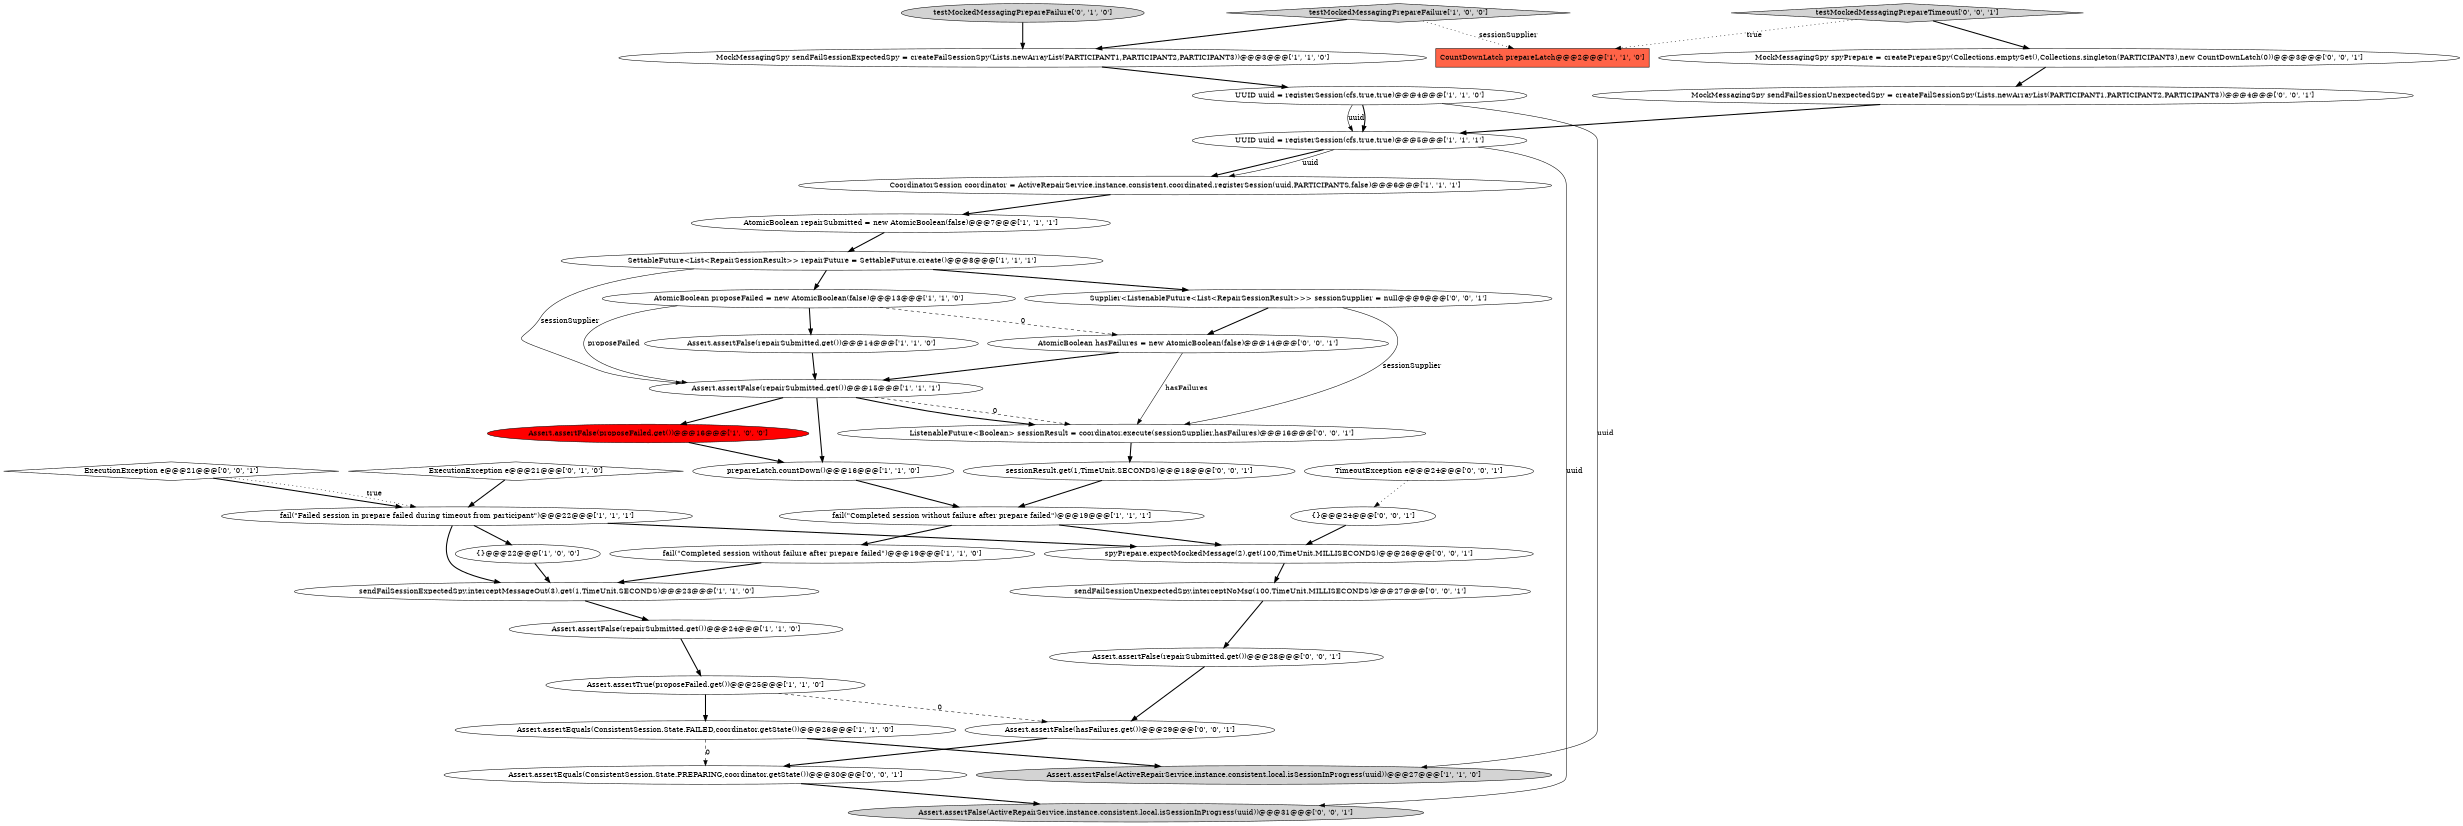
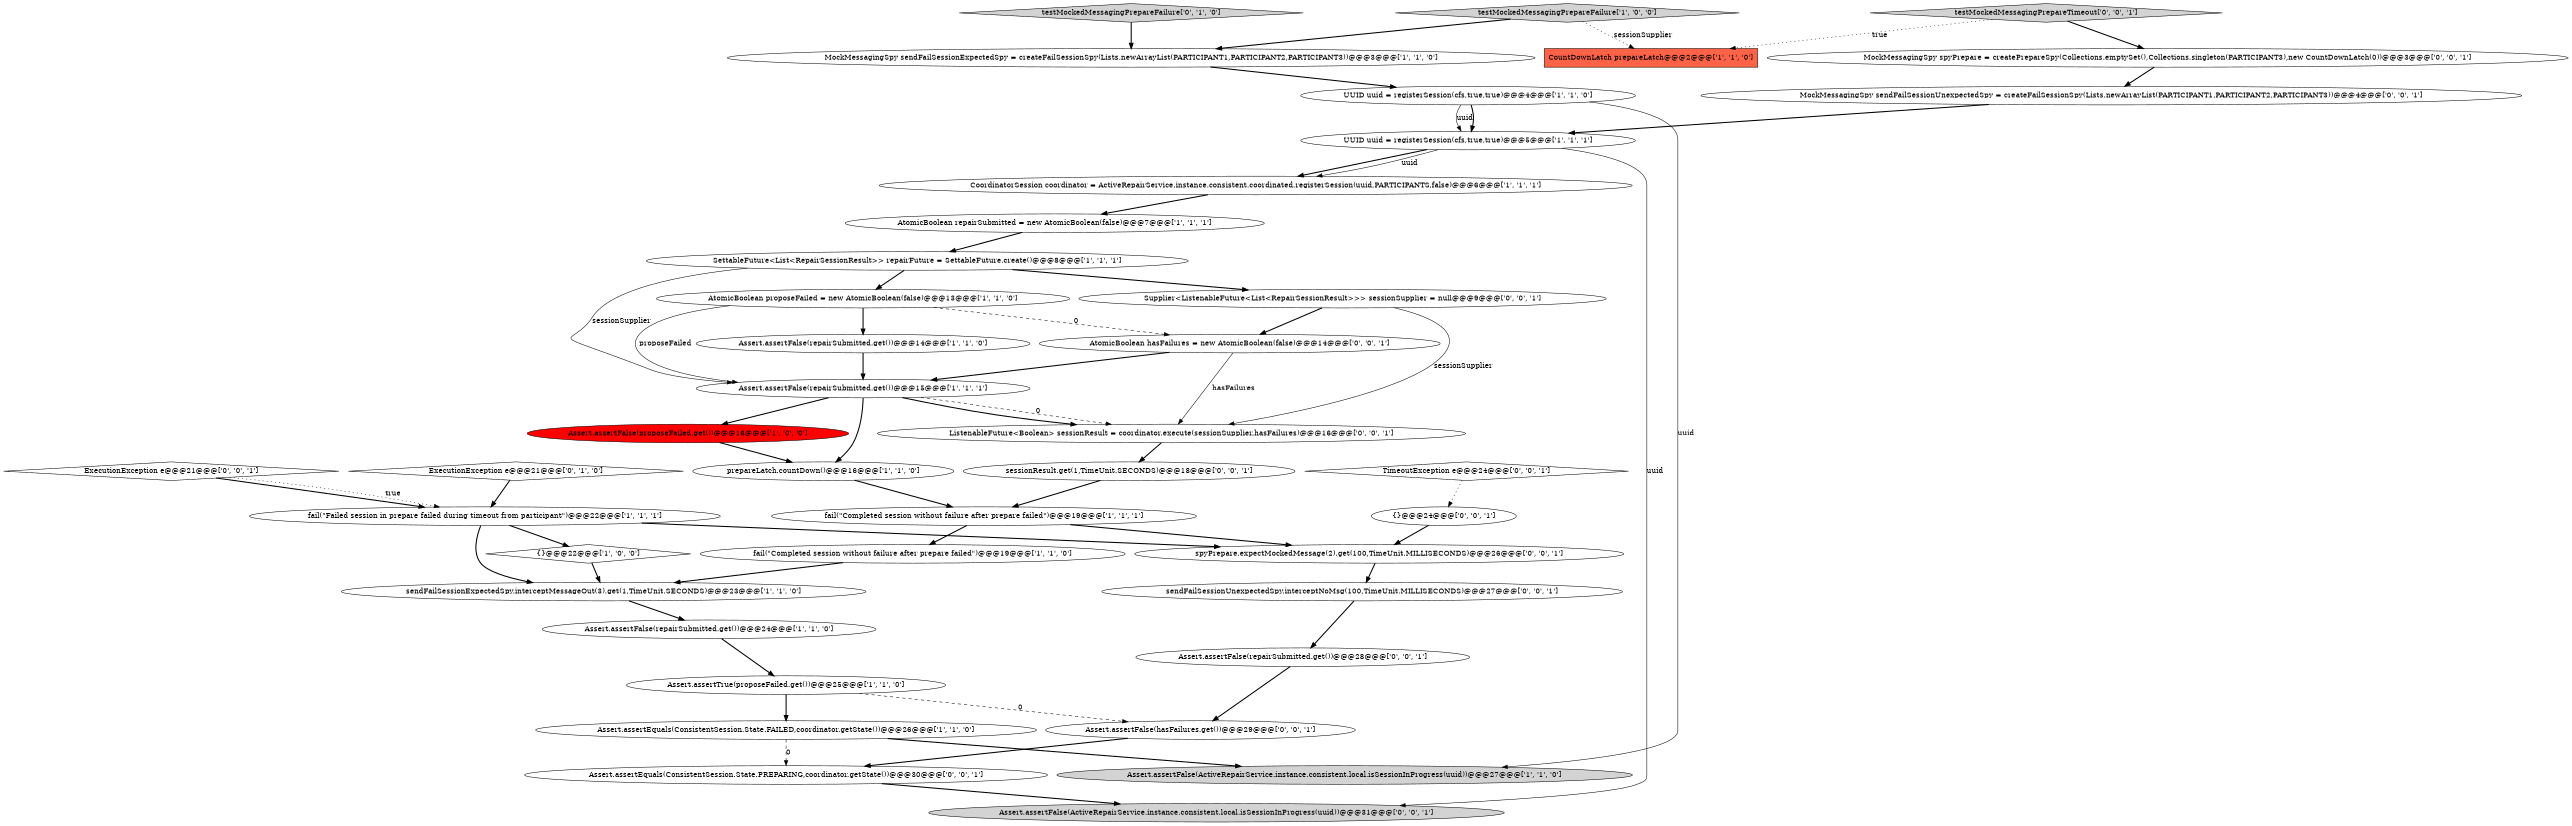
(1023, 13) -> (1131, 13)
(1419, 471) -> (1467, 471)
(528, 554) -> (588, 554)
